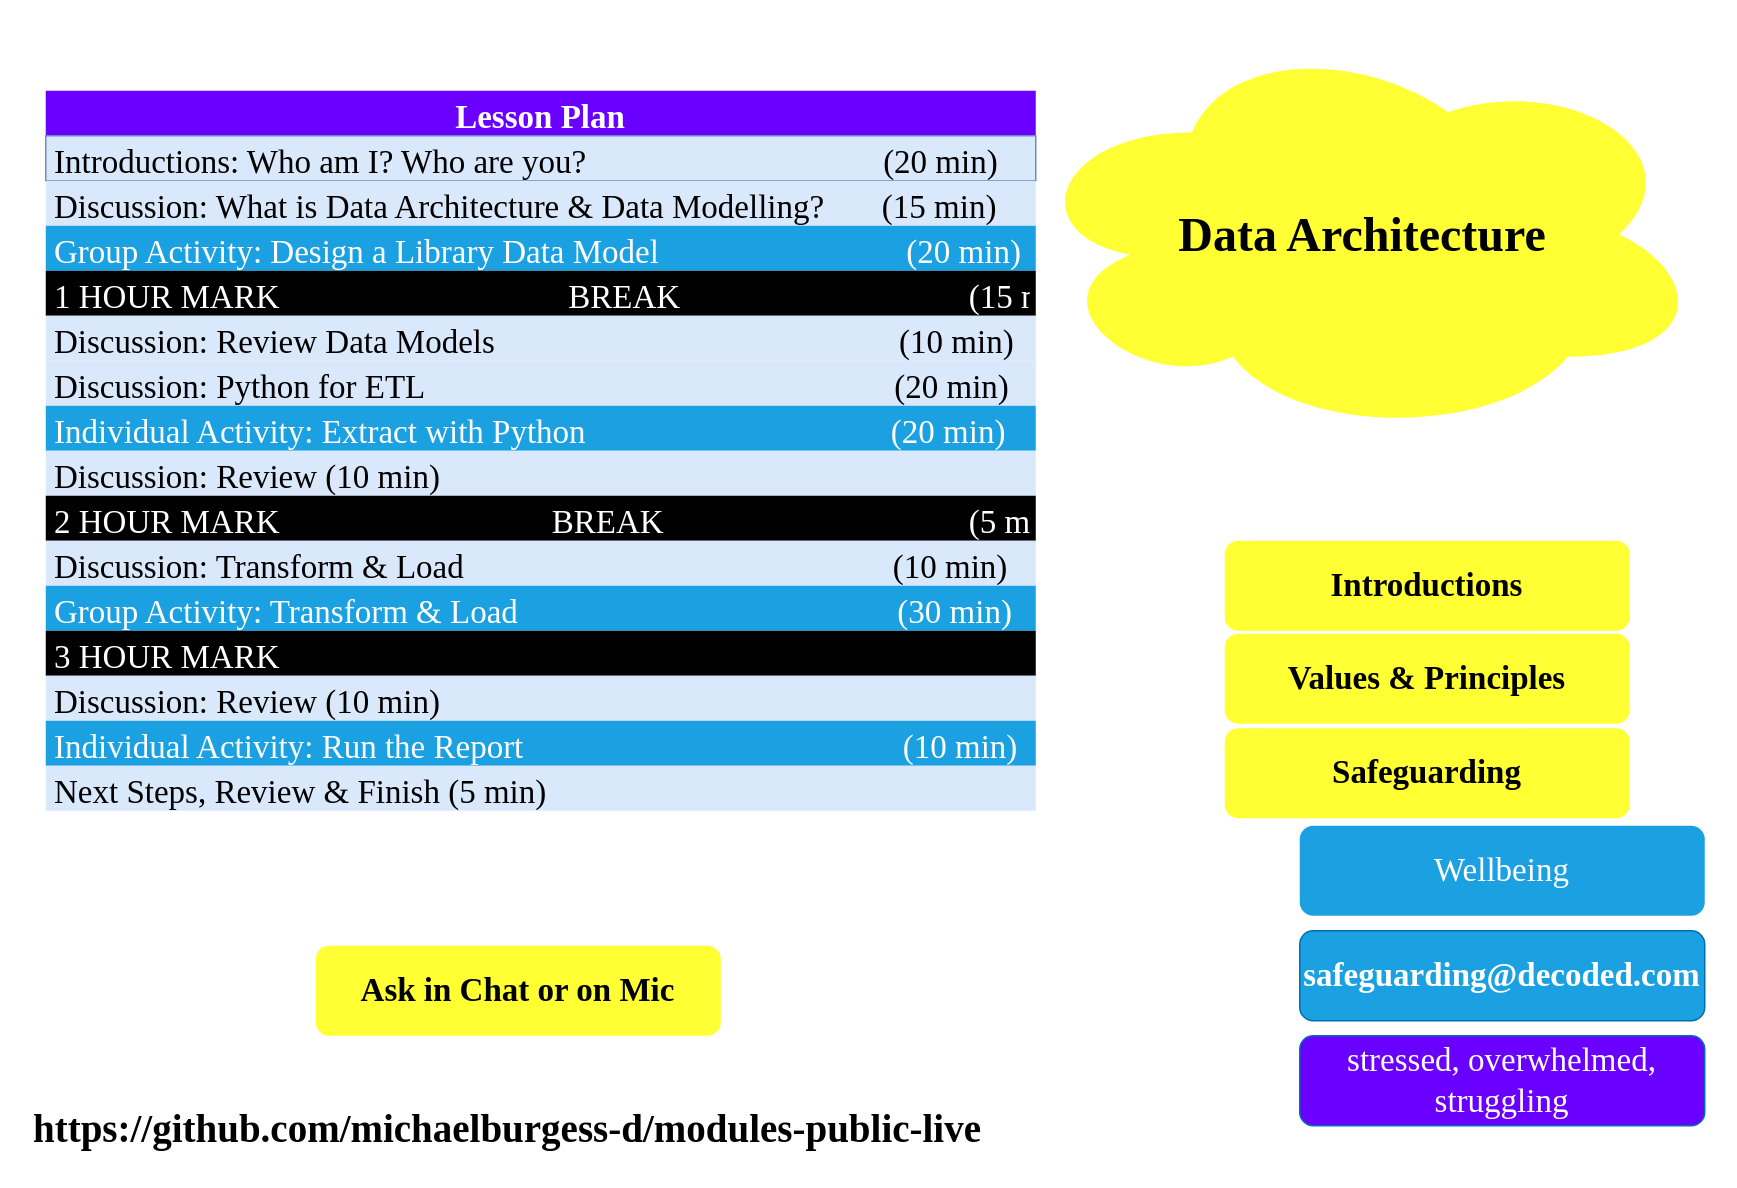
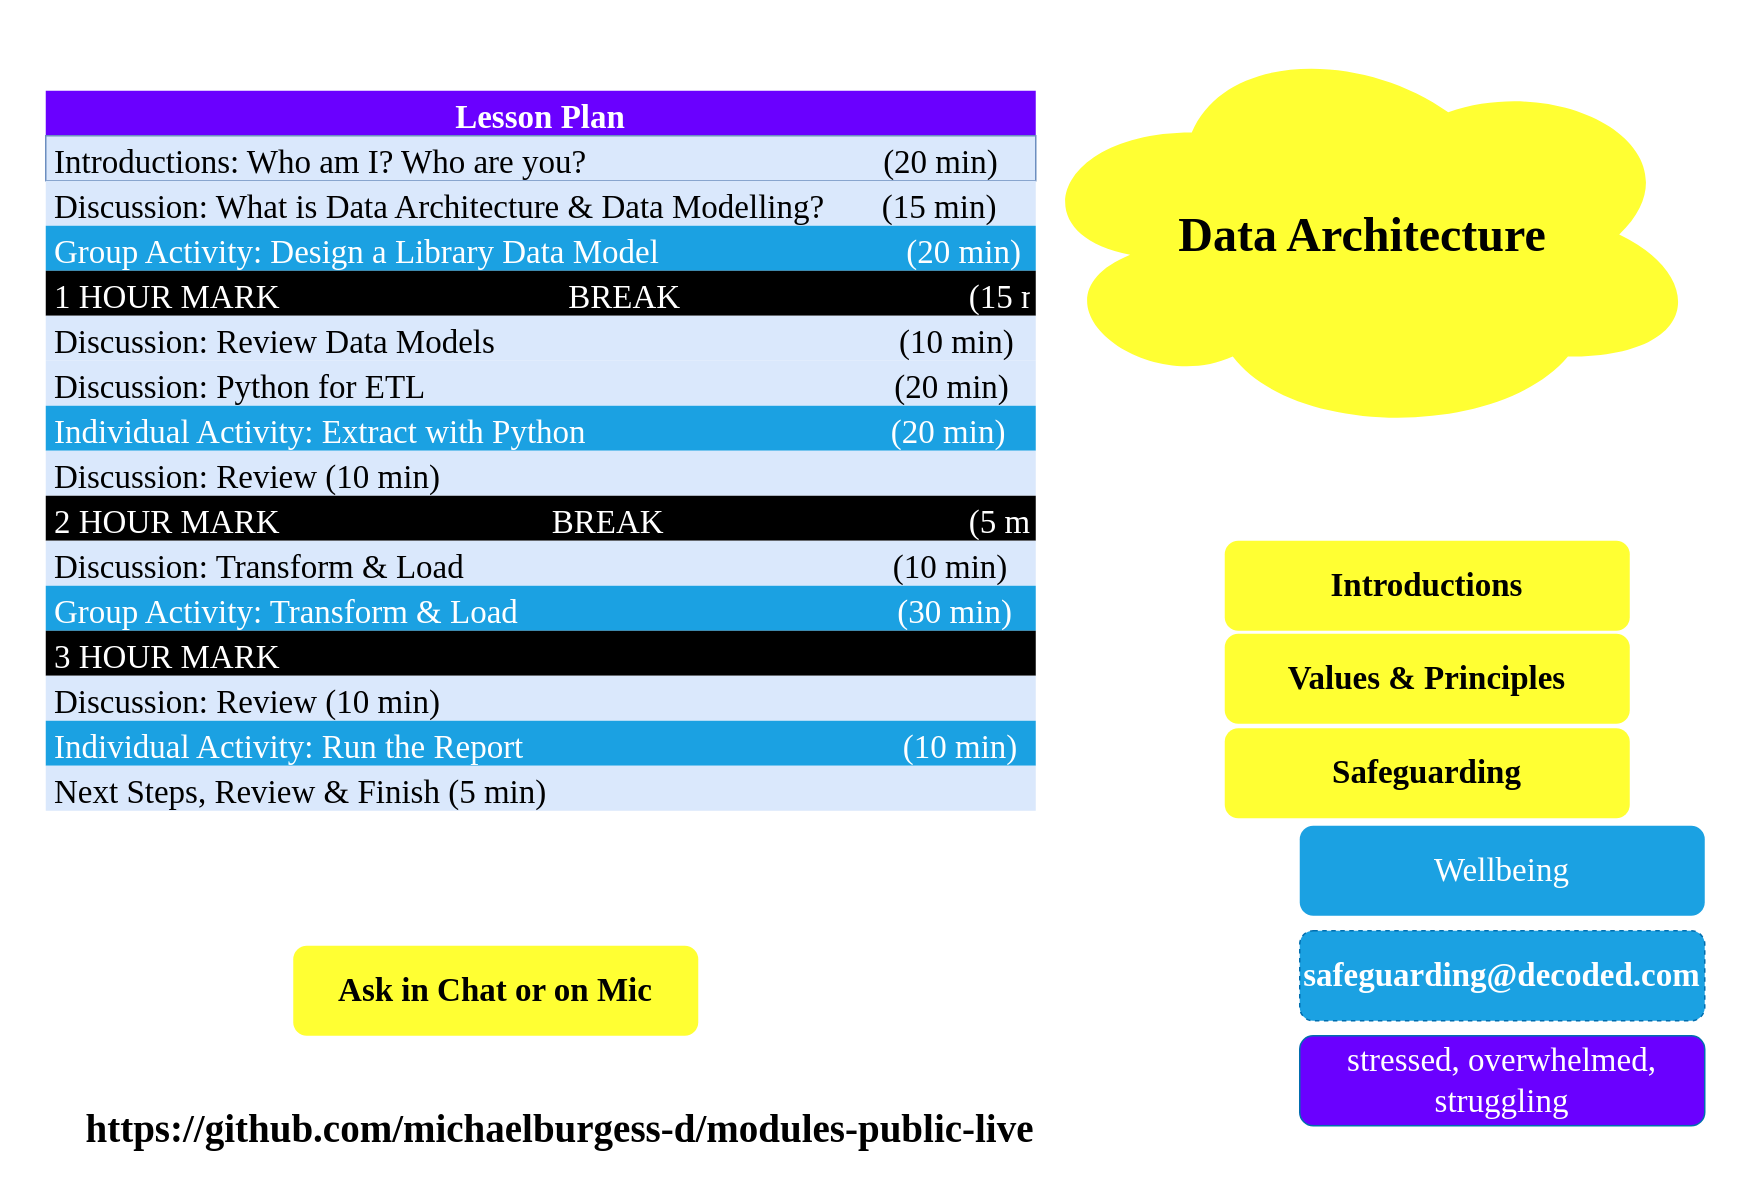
(1502, 976) -> (1502, 976)
(518, 991) -> (496, 991)
(518, 1126) -> (571, 1126)
